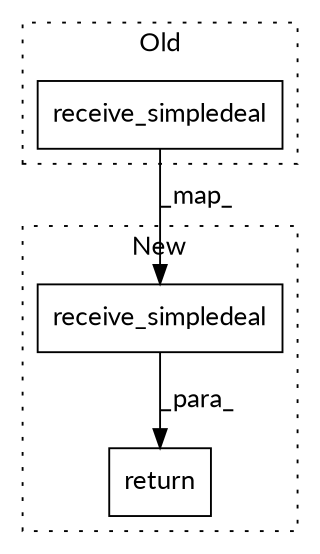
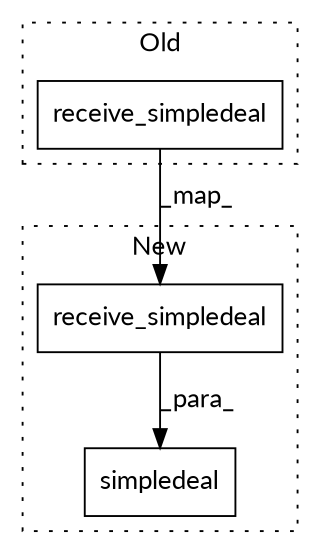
(160, 482) -> (160, 482)
